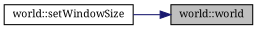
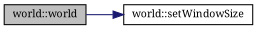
(147, 15) -> (99, 15)
